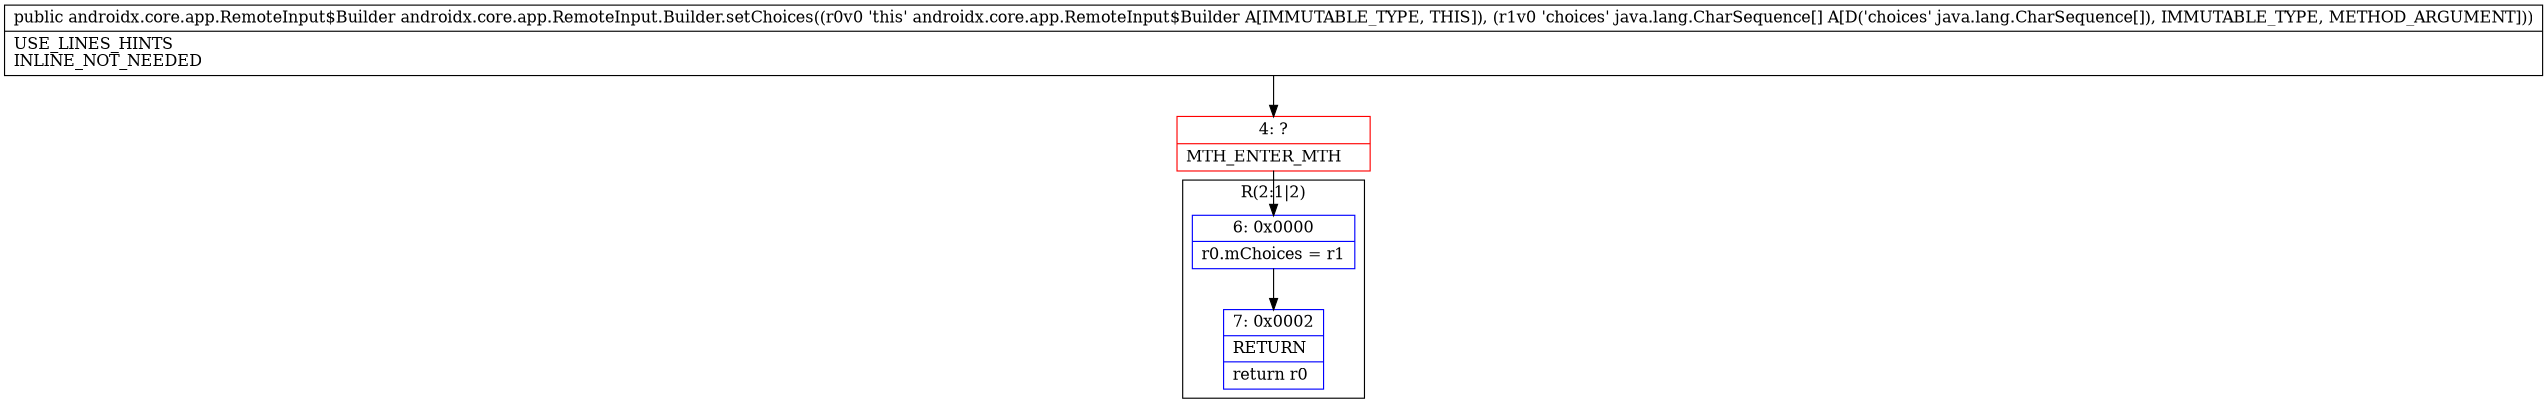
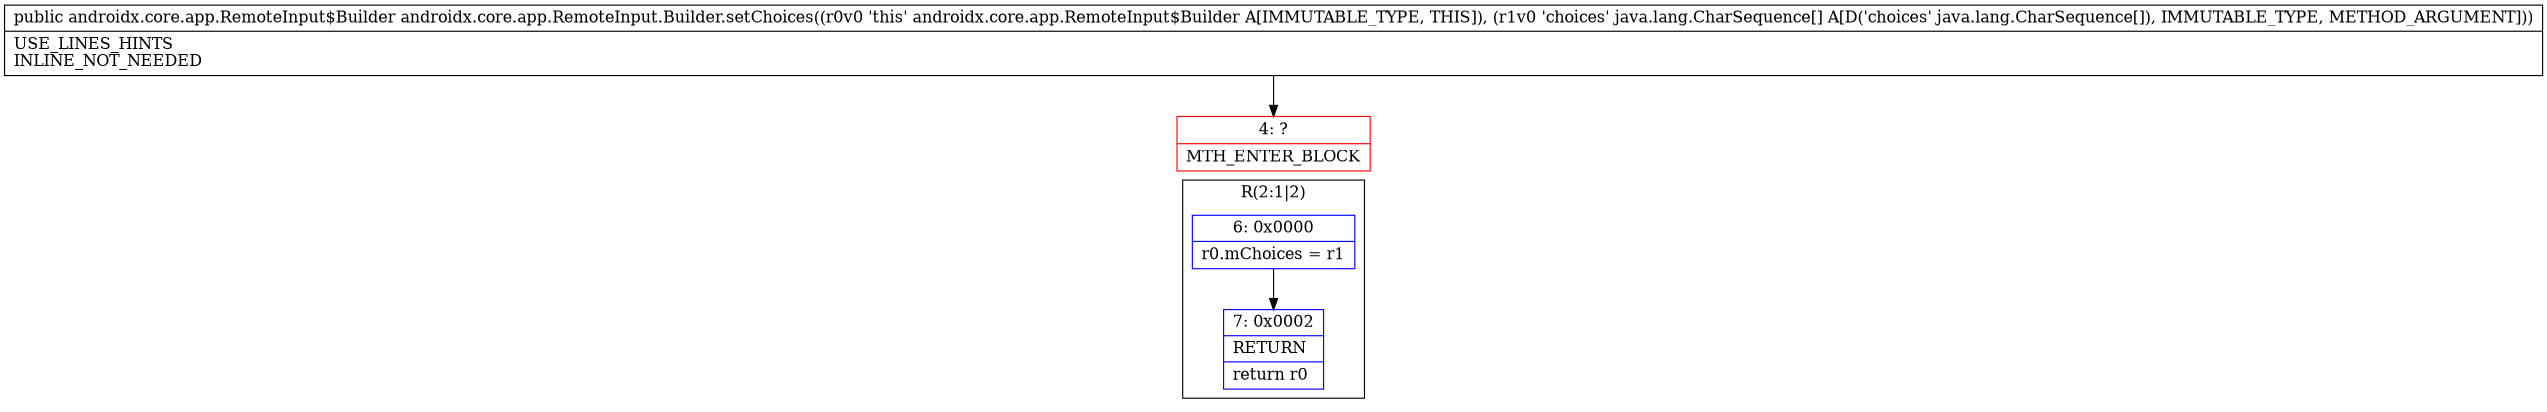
(1264, 157) -> (1274, 157)
(1274, 187) -> none
